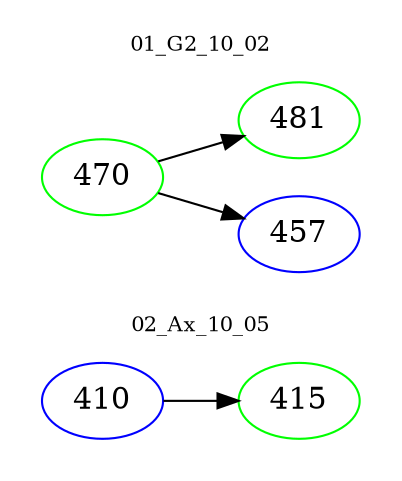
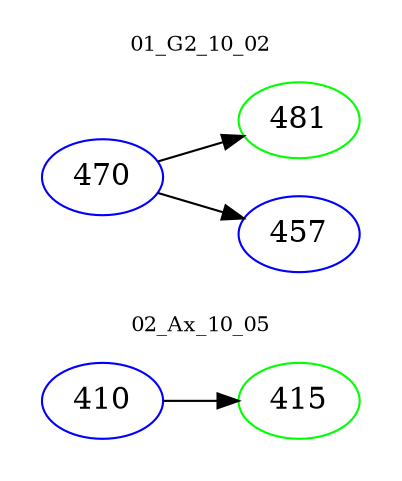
(103, 177) -> (103, 177)
